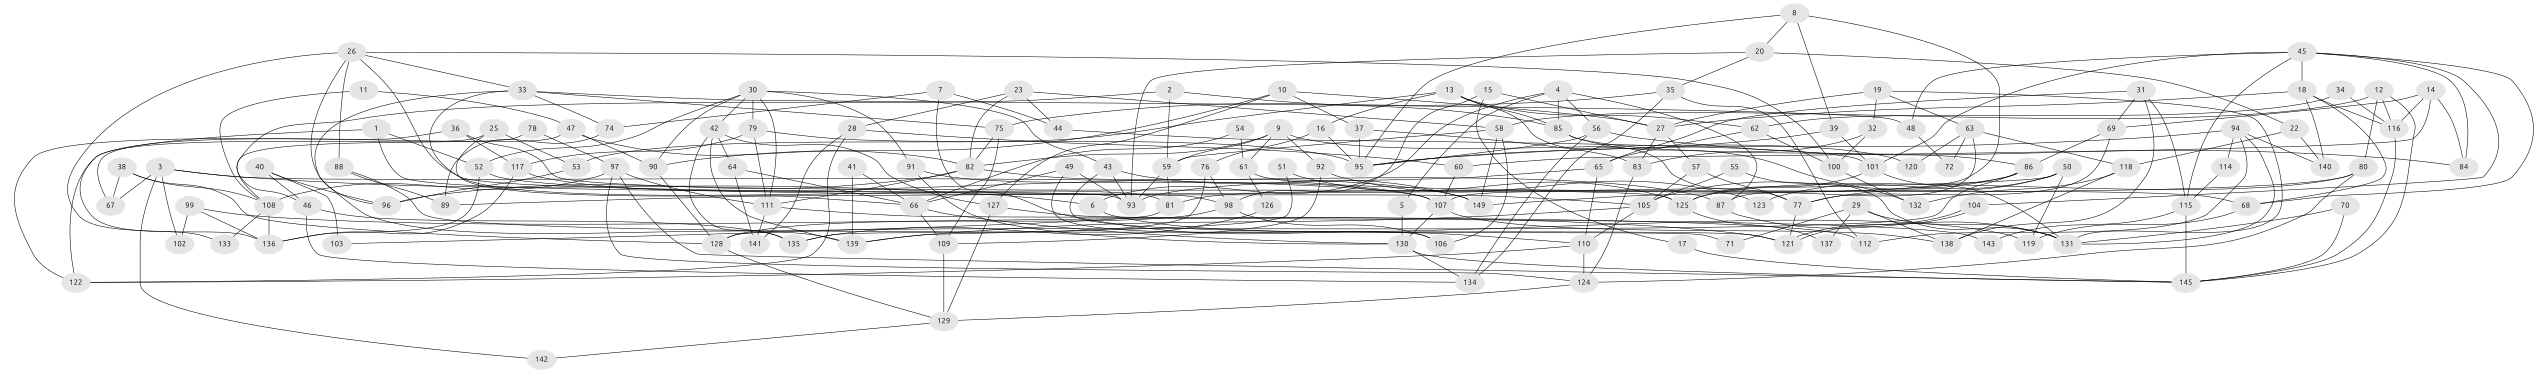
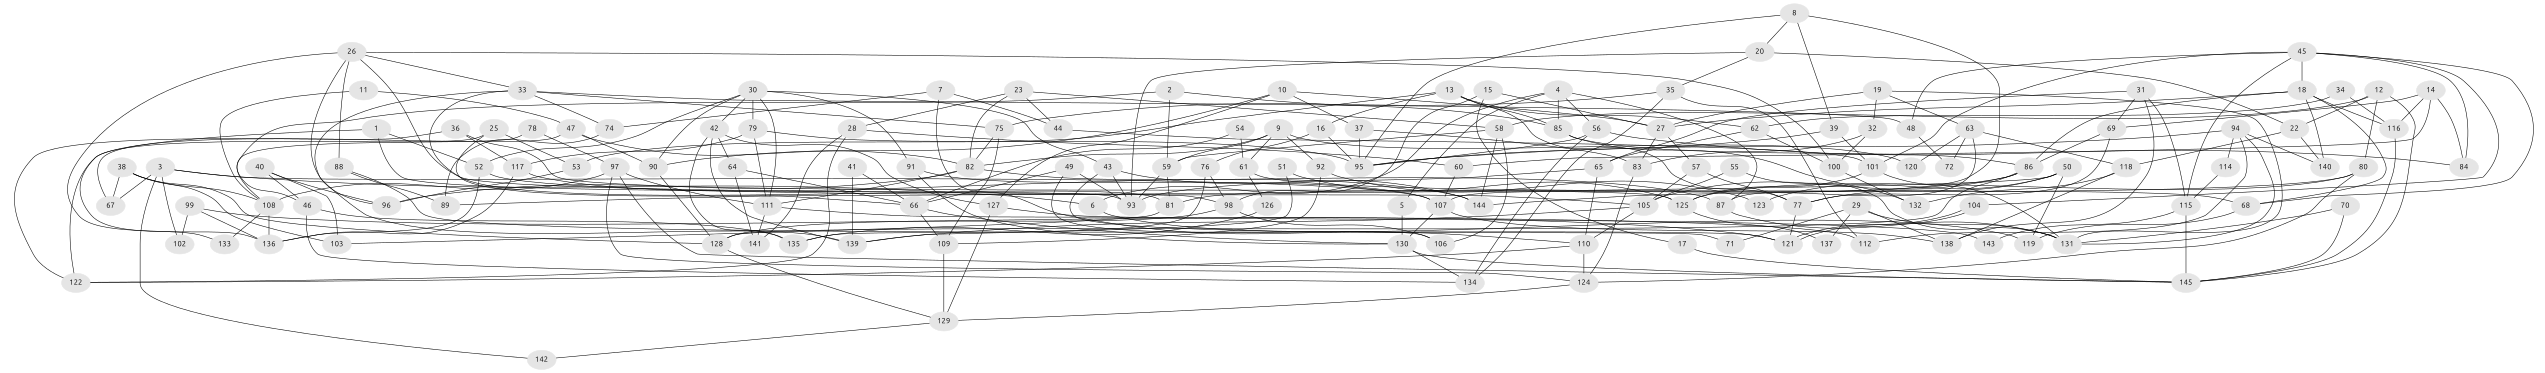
none -> (2142, 108)
(2387, 110) -> (2333, 112)
(1479, 206) -> (1479, 206)
none -> (222, 208)
